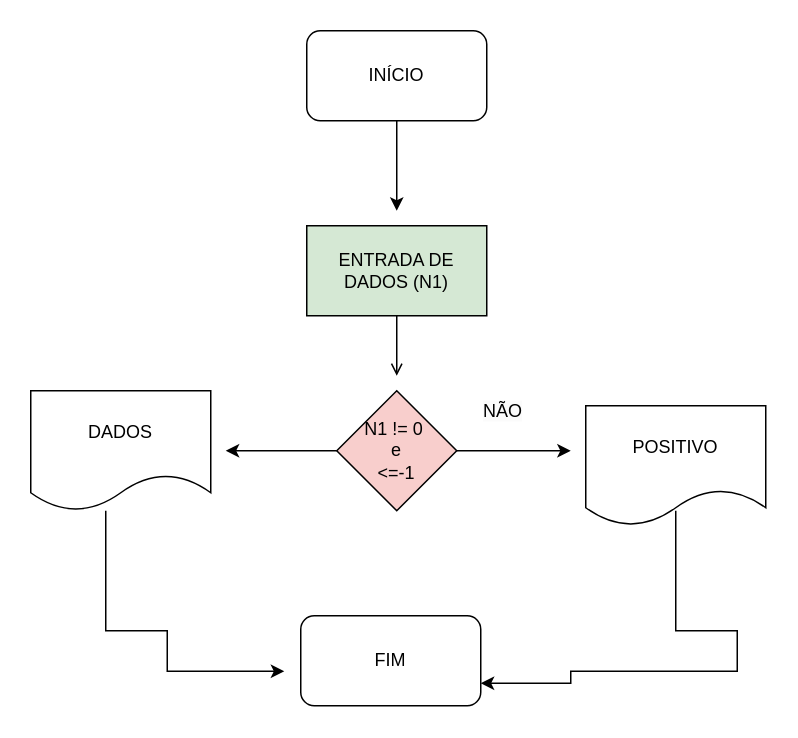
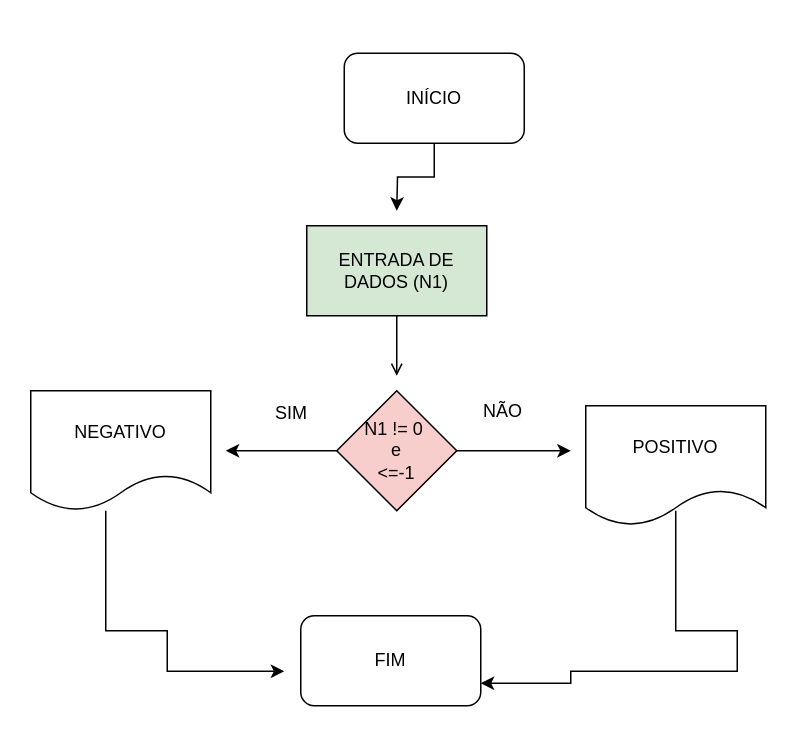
(397, 76) -> (434, 98)
none -> (292, 413)
(121, 433) -> (121, 433)
